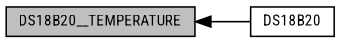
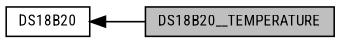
(231, 22) -> (125, 22)
